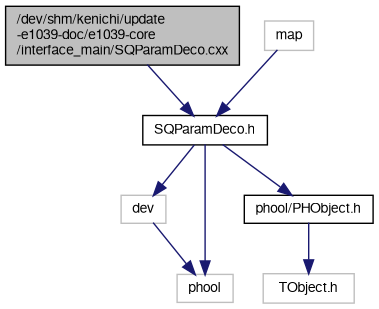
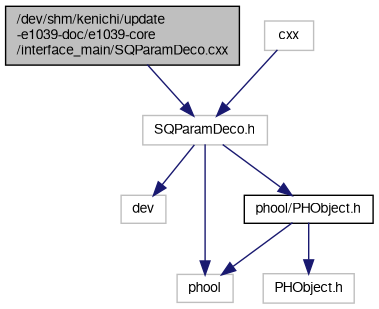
(289, 36) -> (289, 36)
(205, 130) -> (205, 130)
(170, 243) -> (263, 245)
(309, 288) -> (309, 288)
